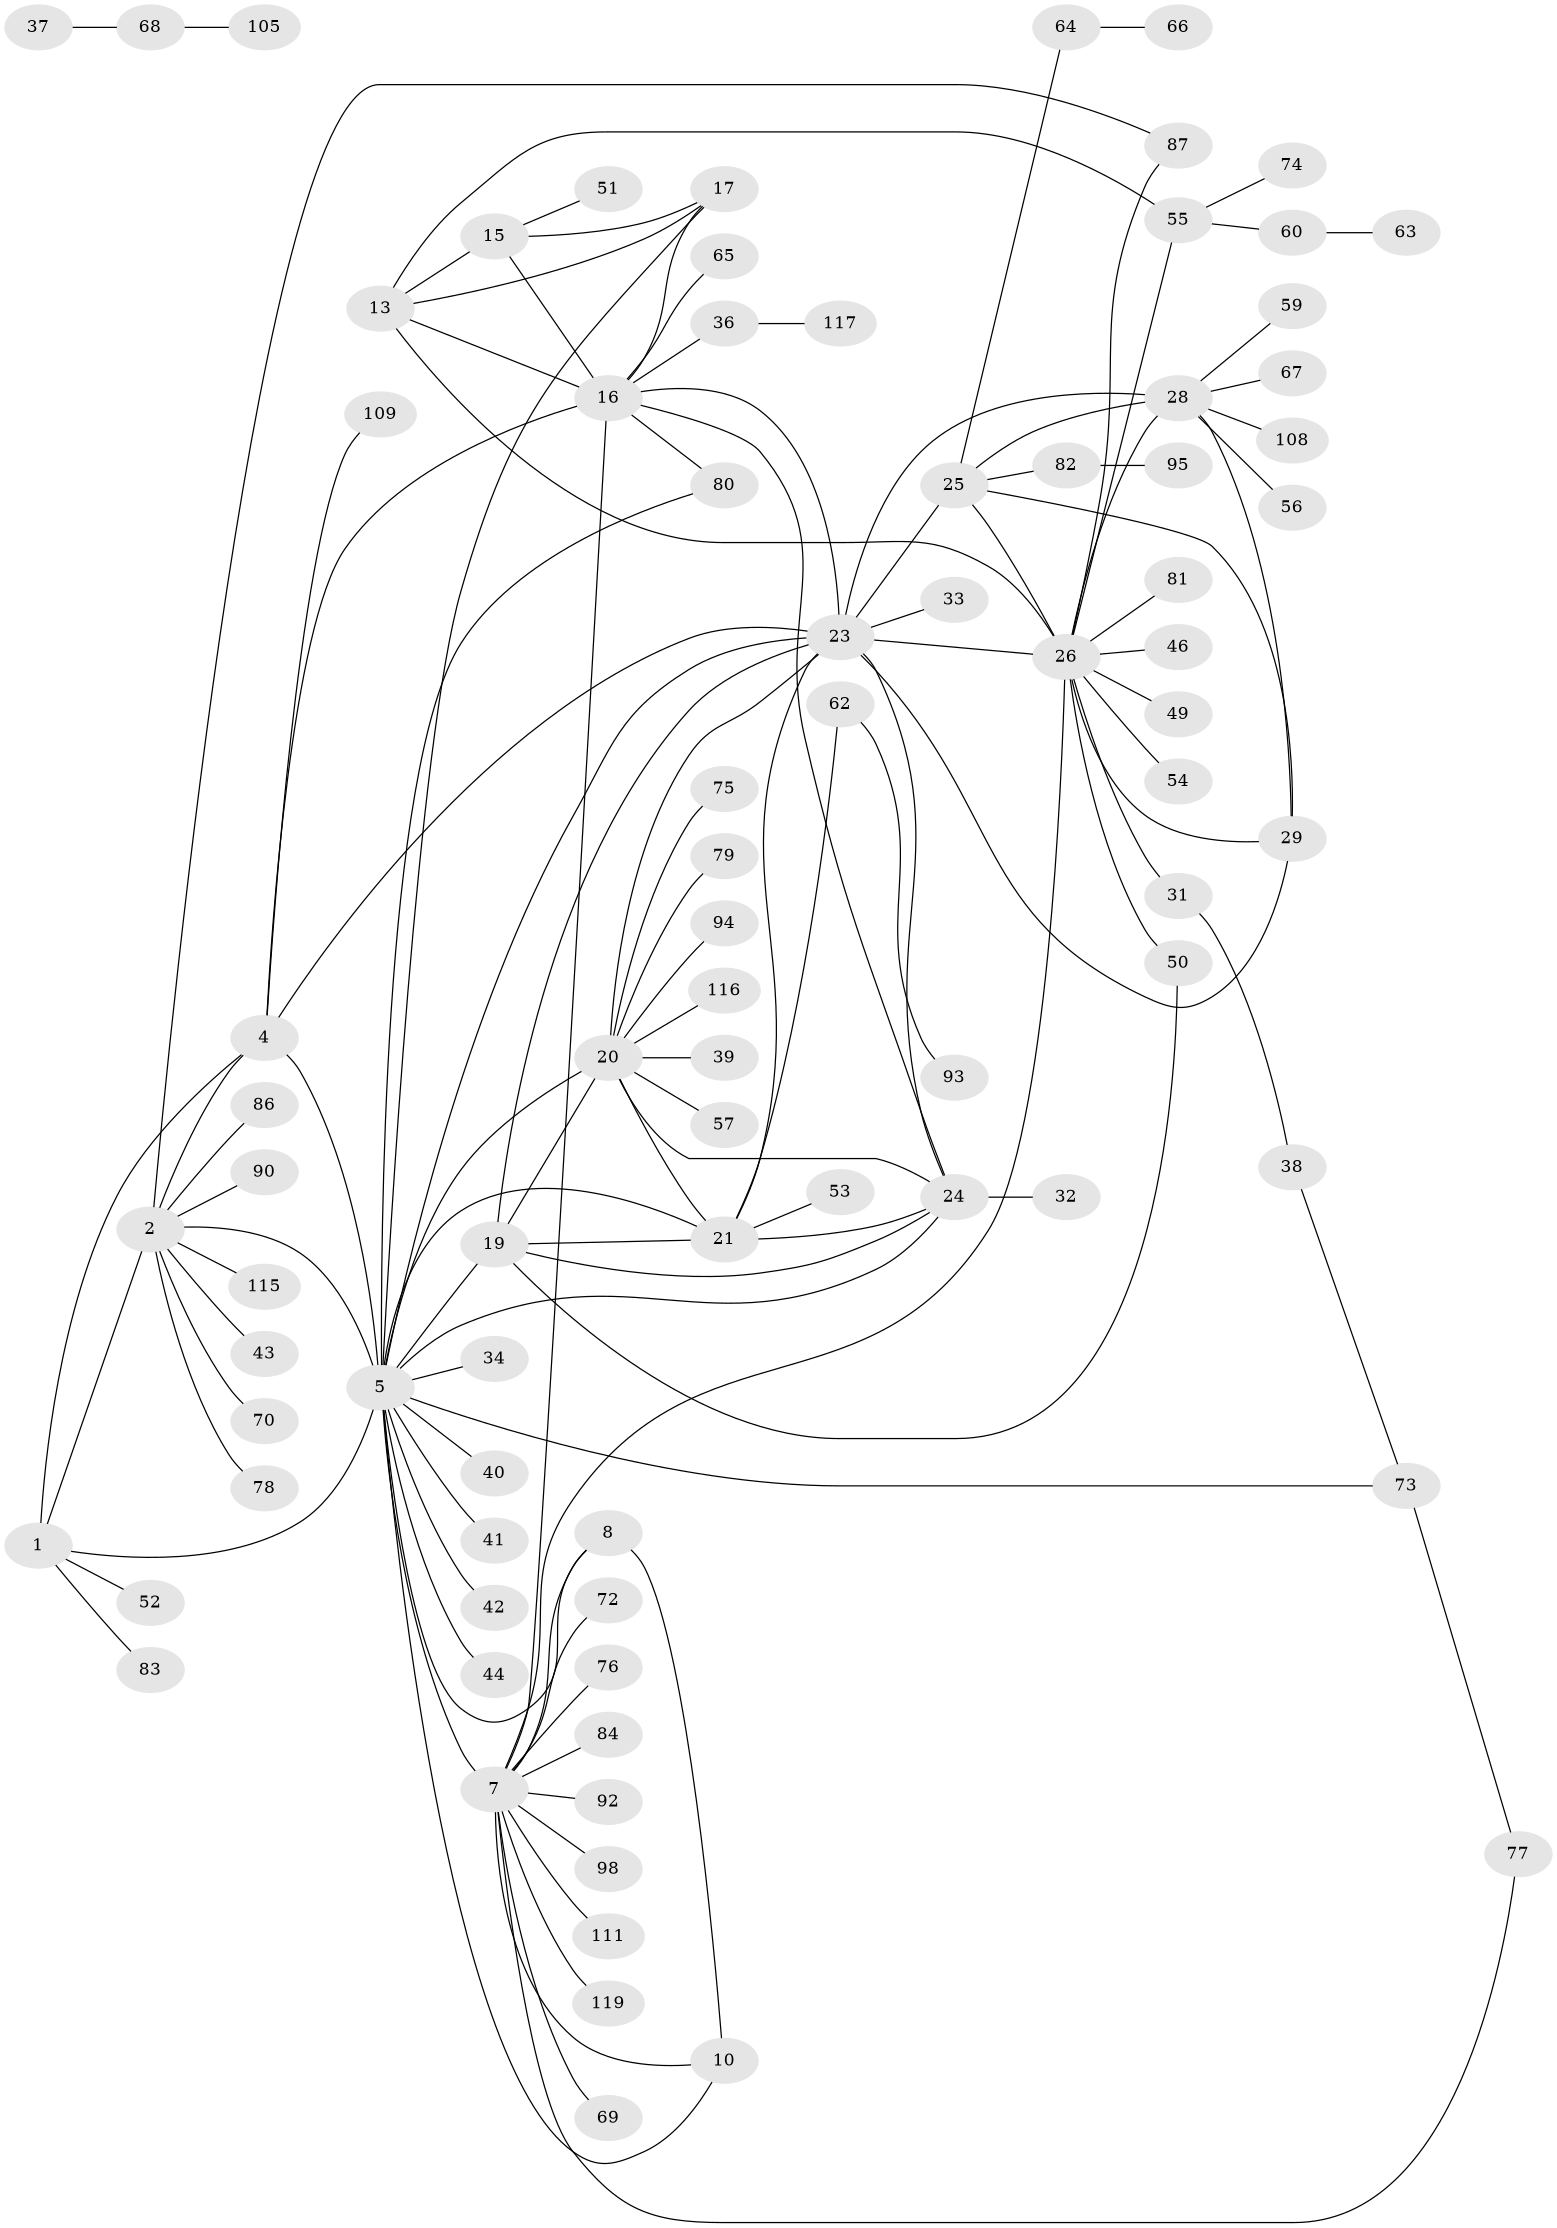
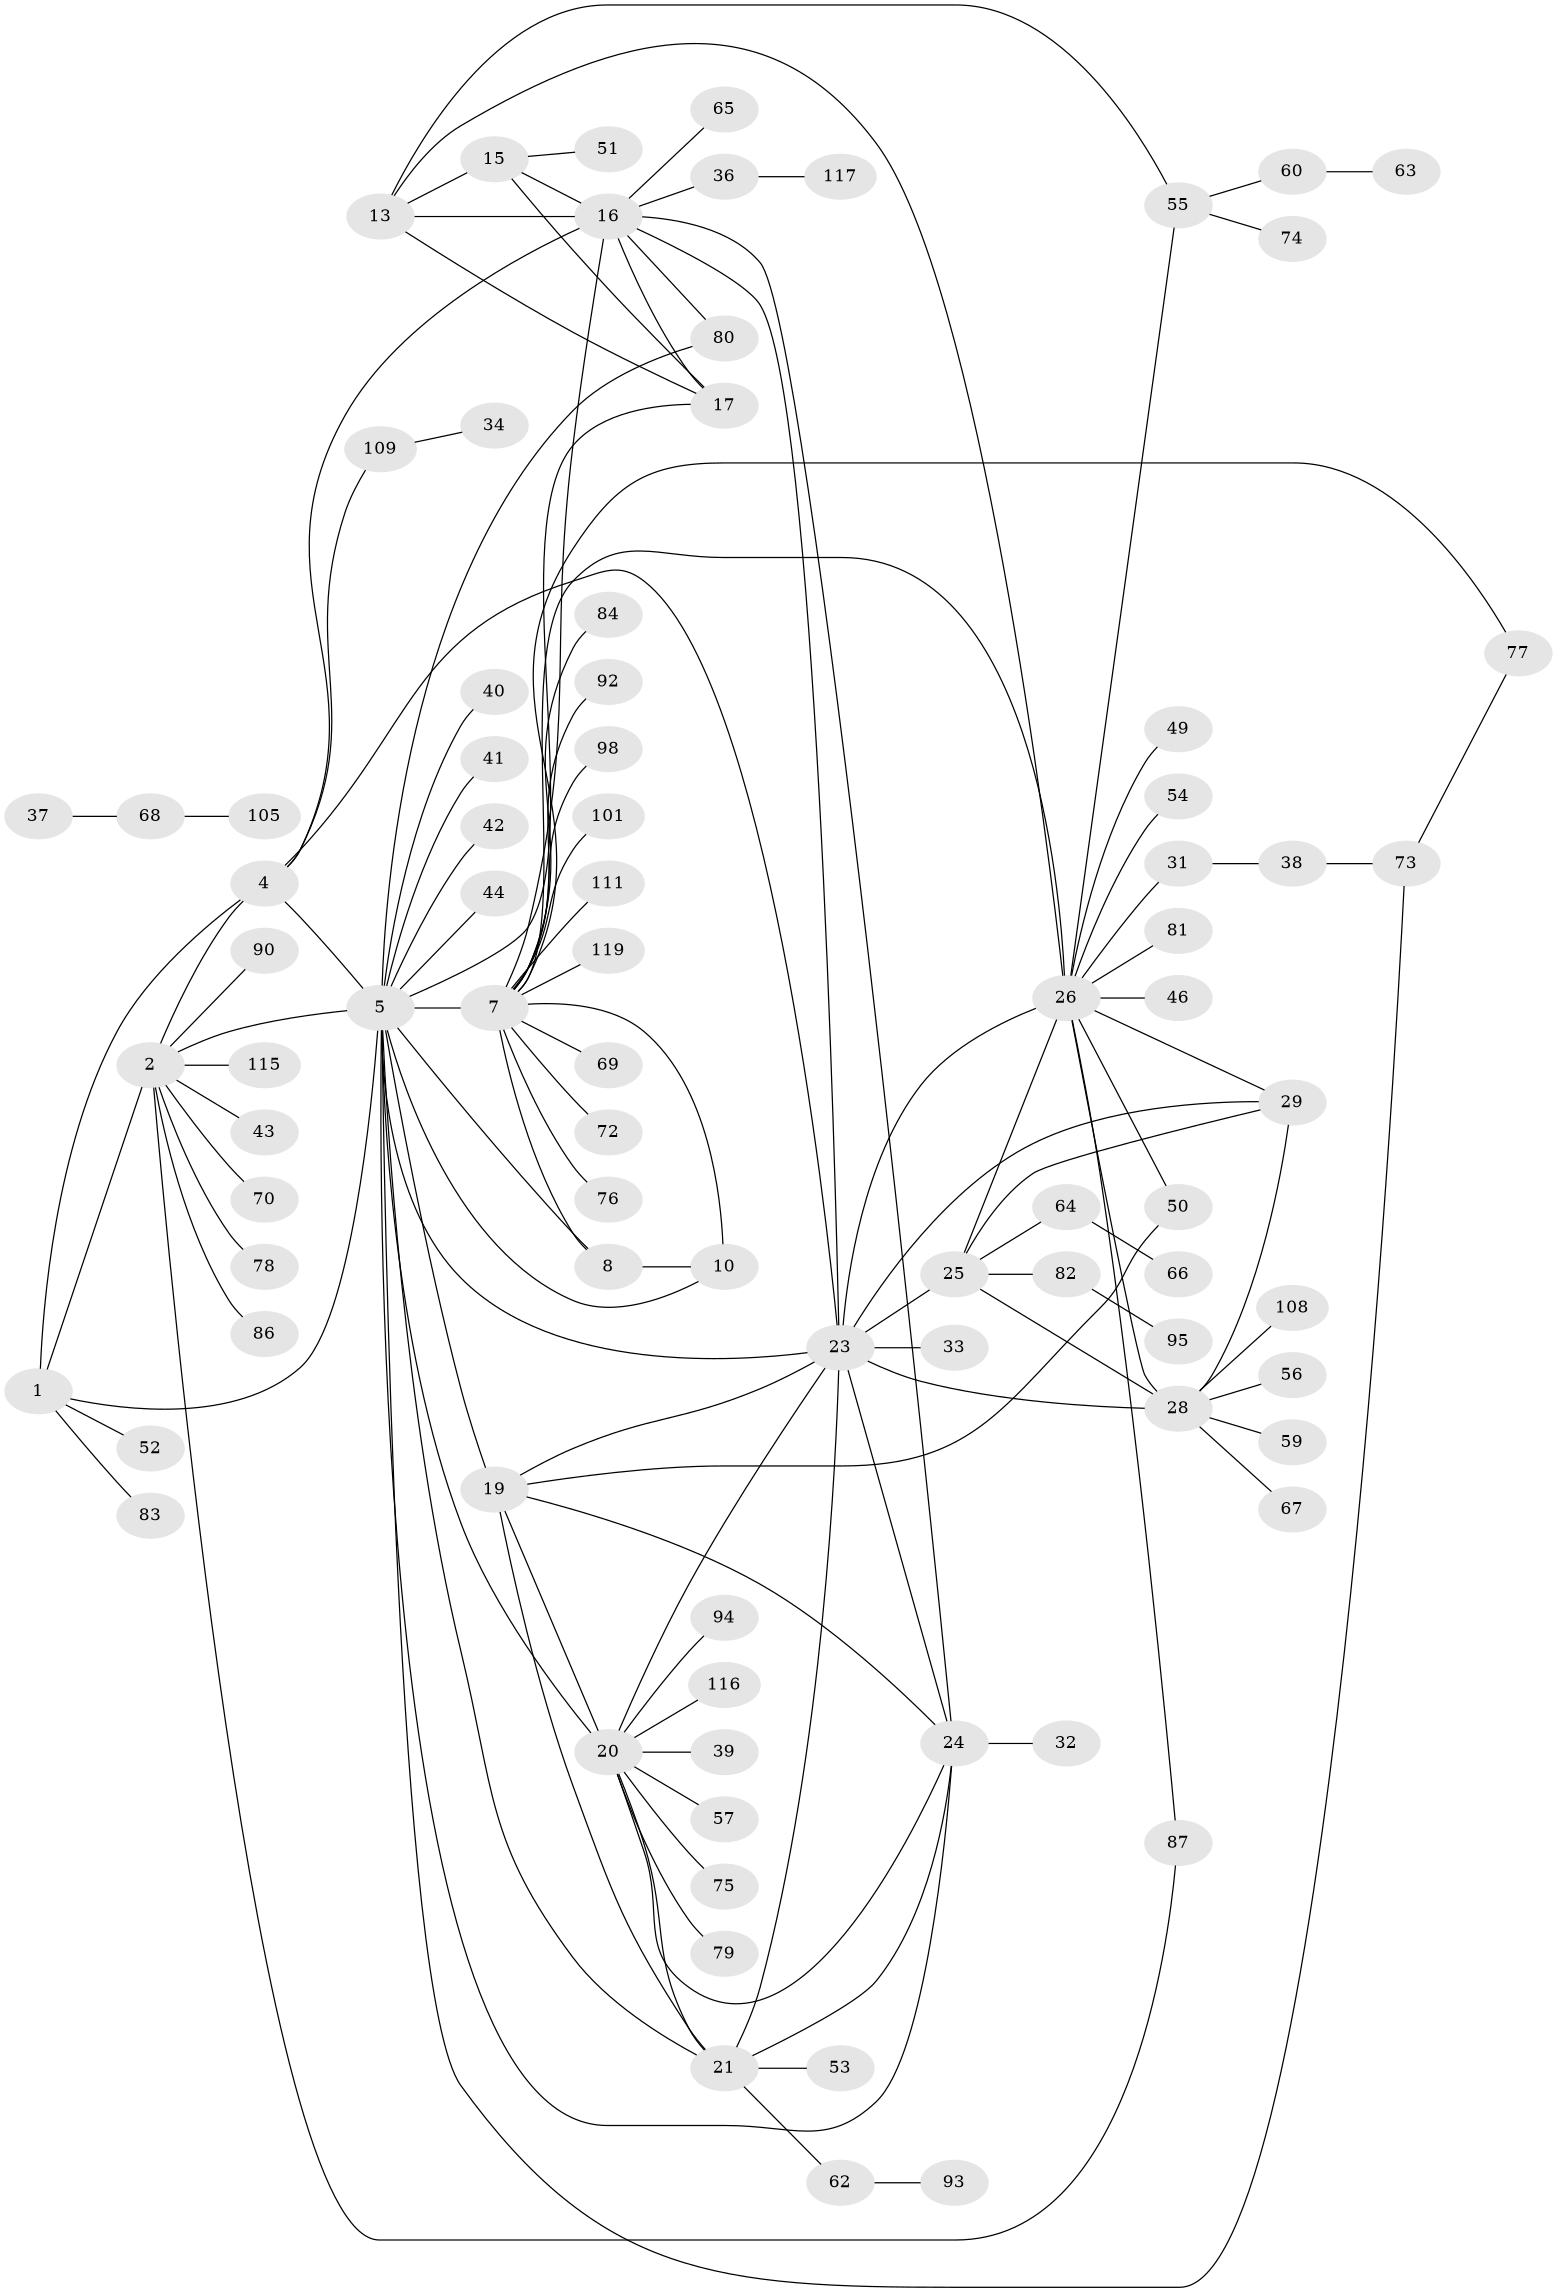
none -> (609, 816)
(438, 1373) -> (438, 437)
